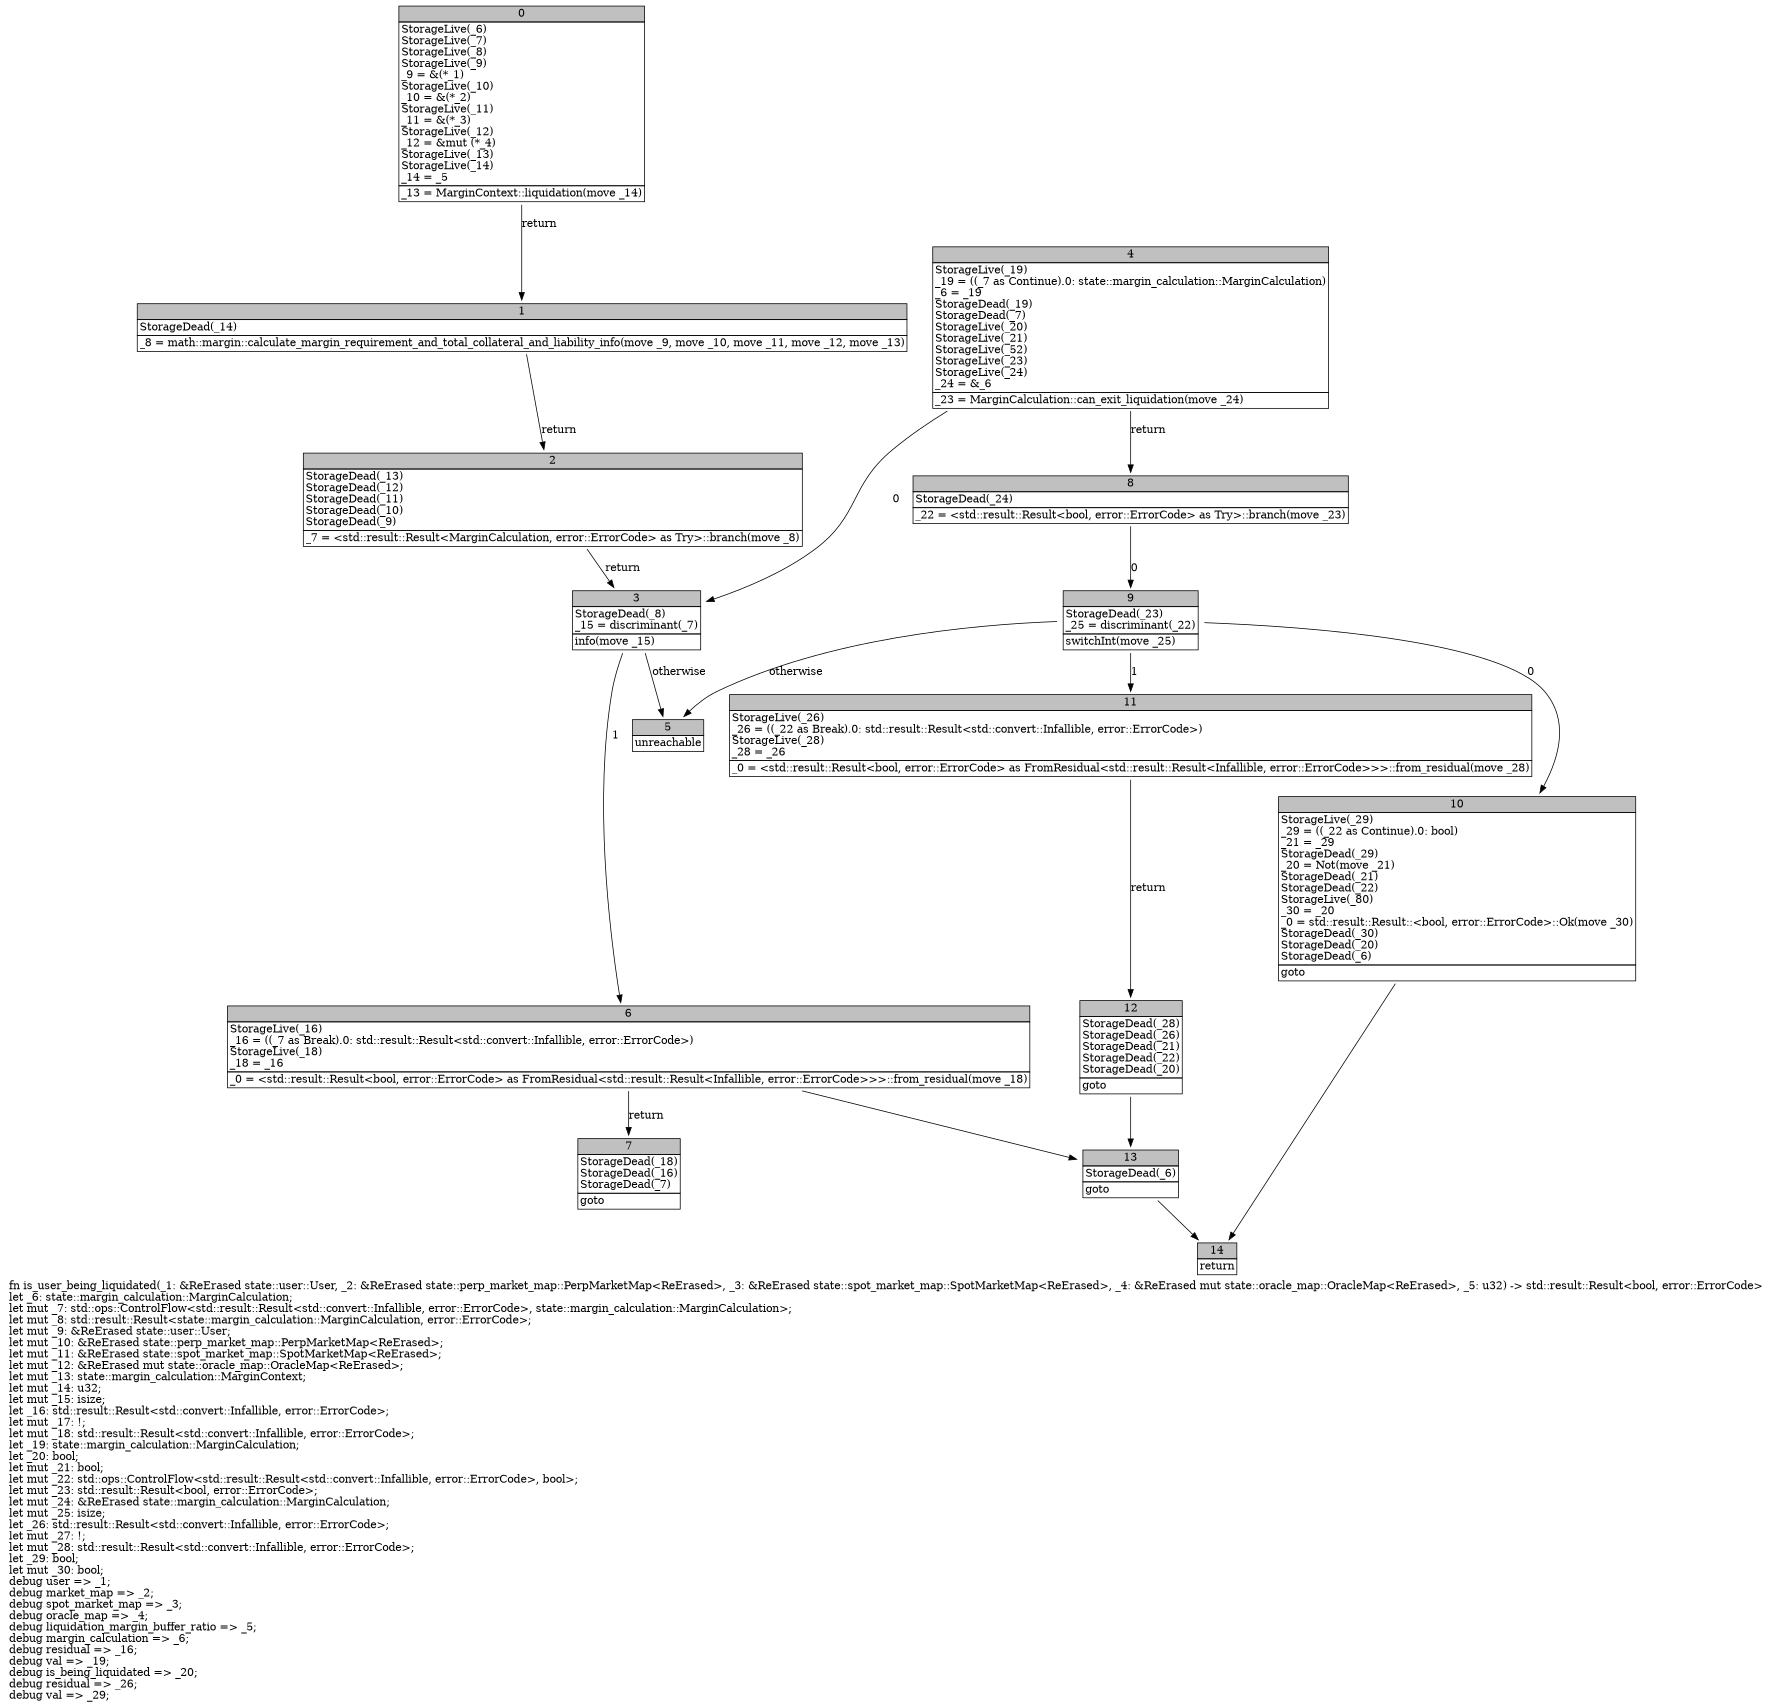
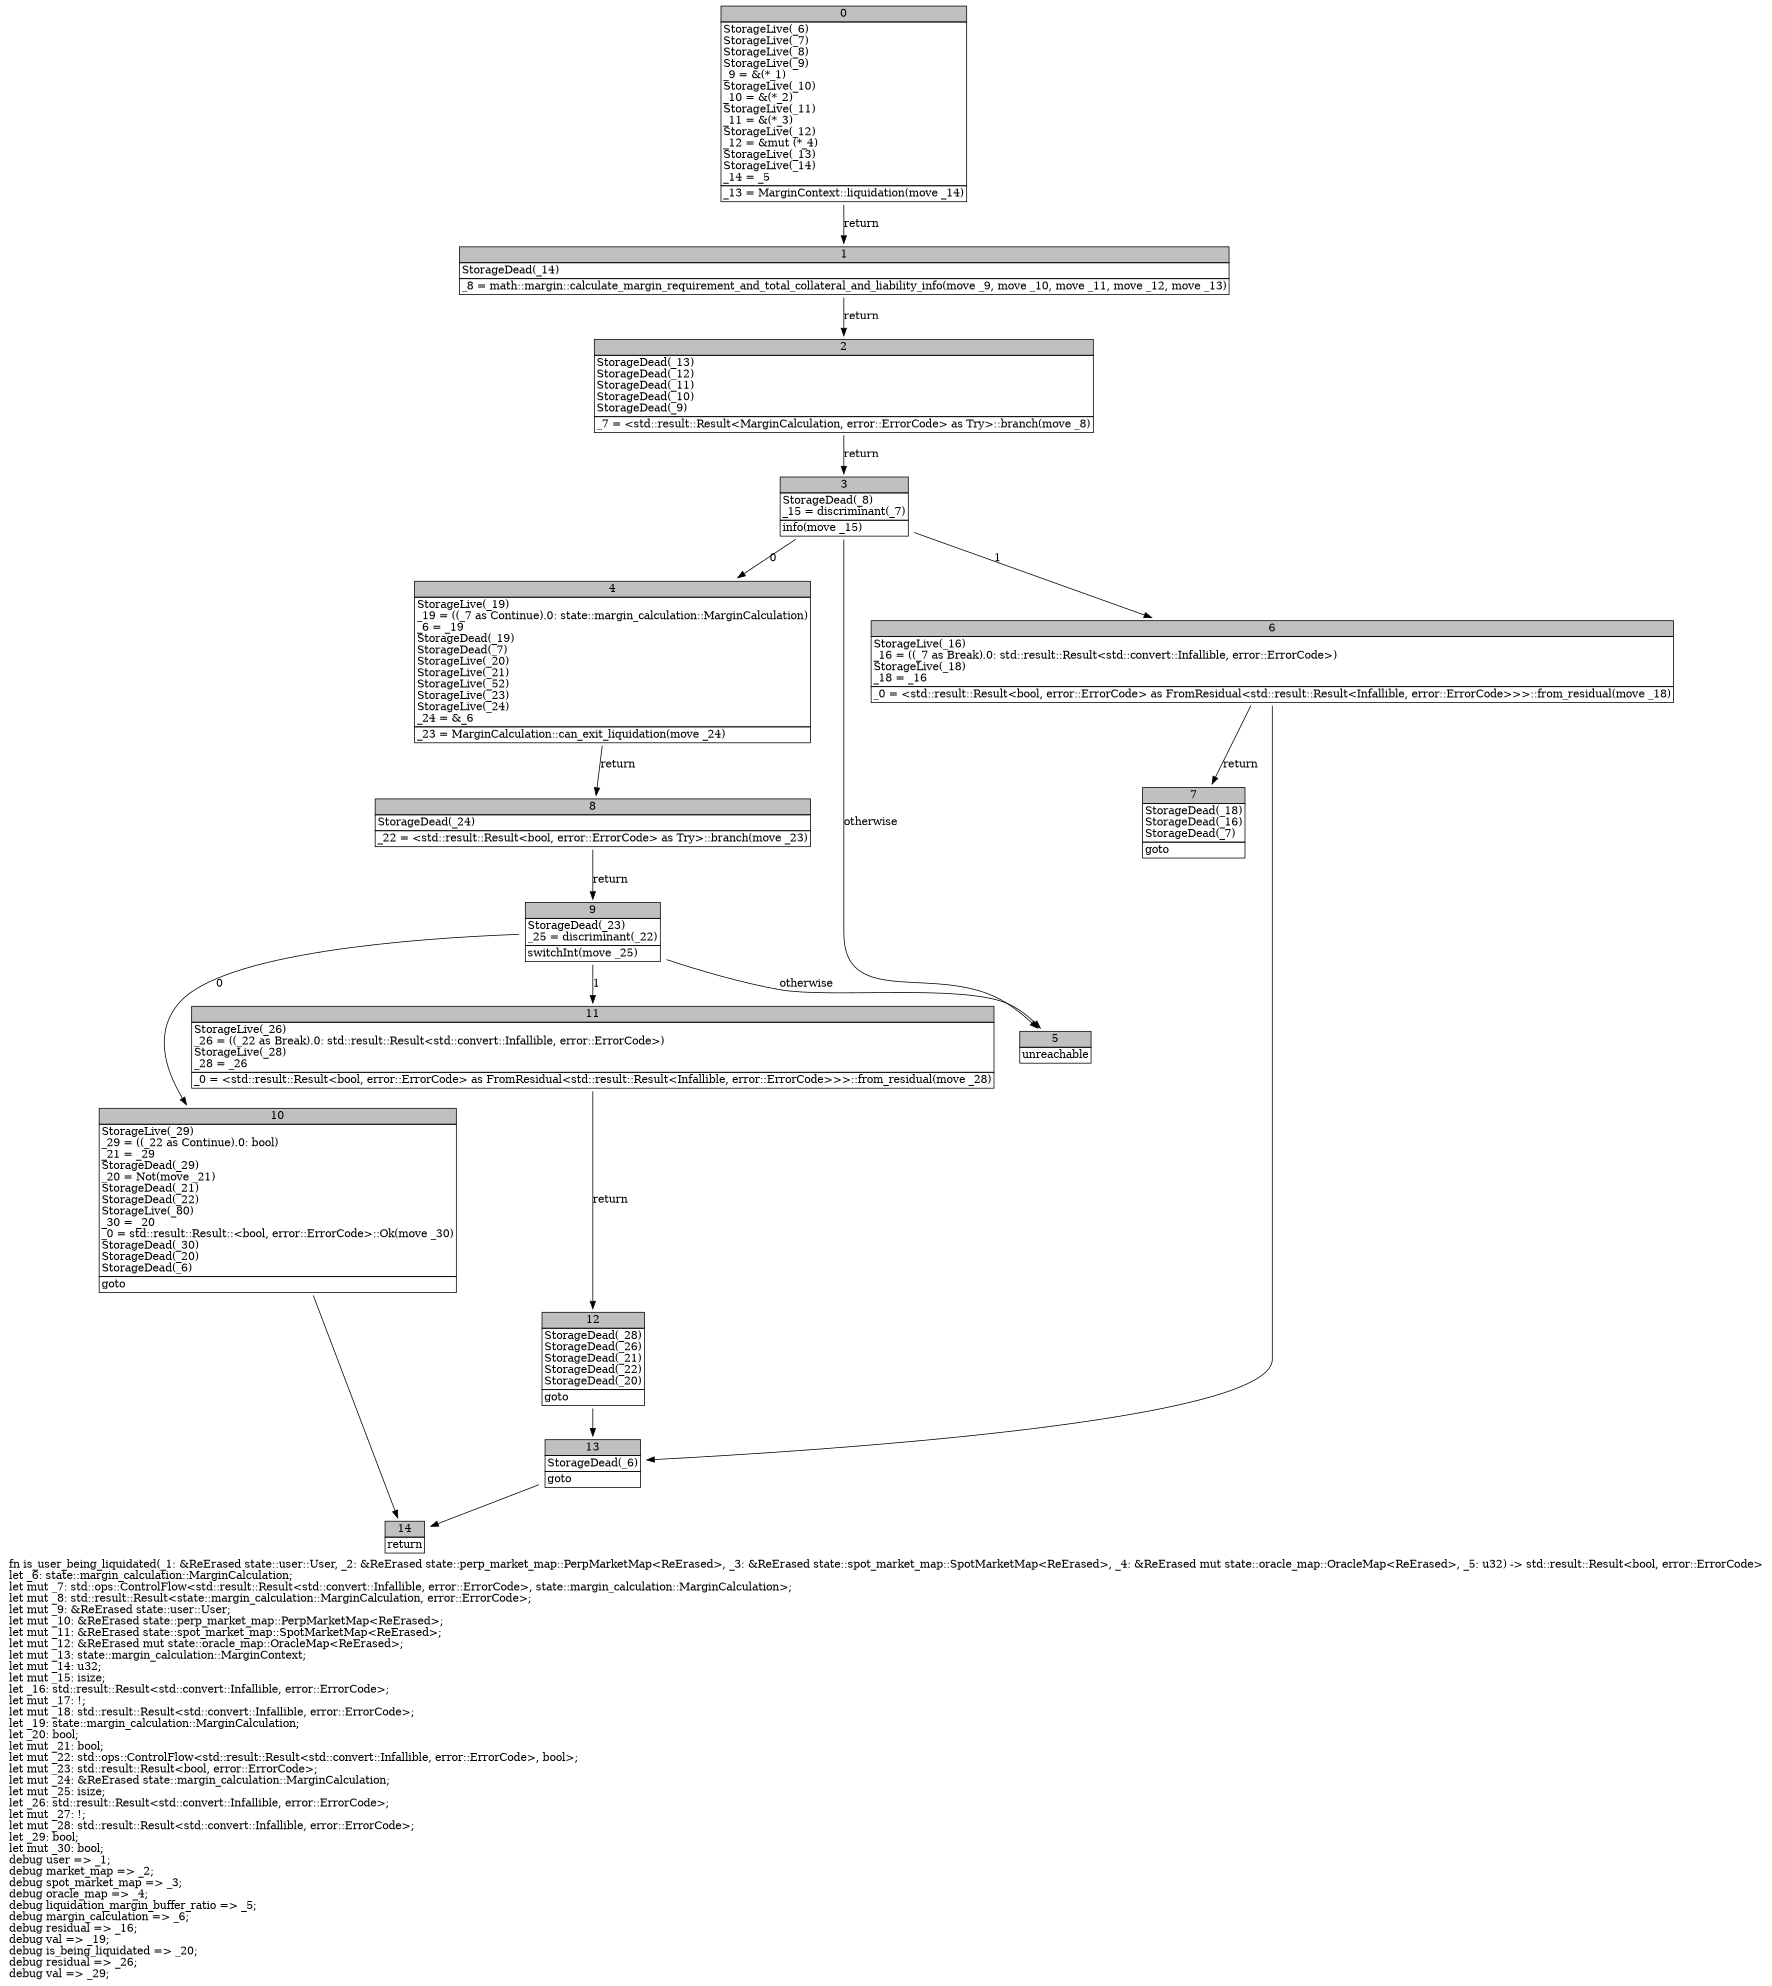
(843, 520) -> (770, 556)
(1134, 568) -> (610, 880)
